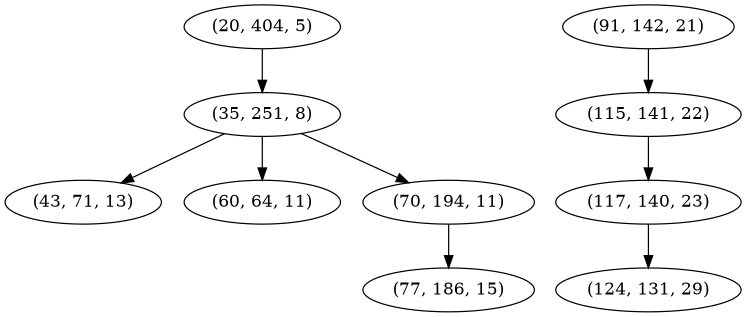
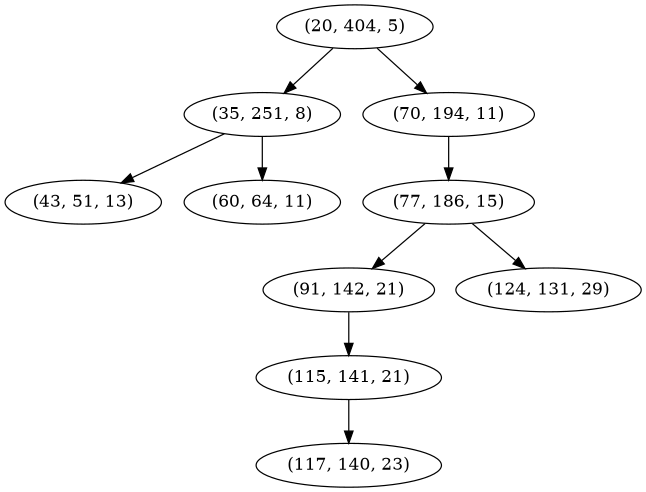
(648, 114) -> (349, 378)
(349, 156) -> (397, 67)
(83, 202) -> (83, 202)
(648, 240) -> (494, 242)
none -> (403, 242)
